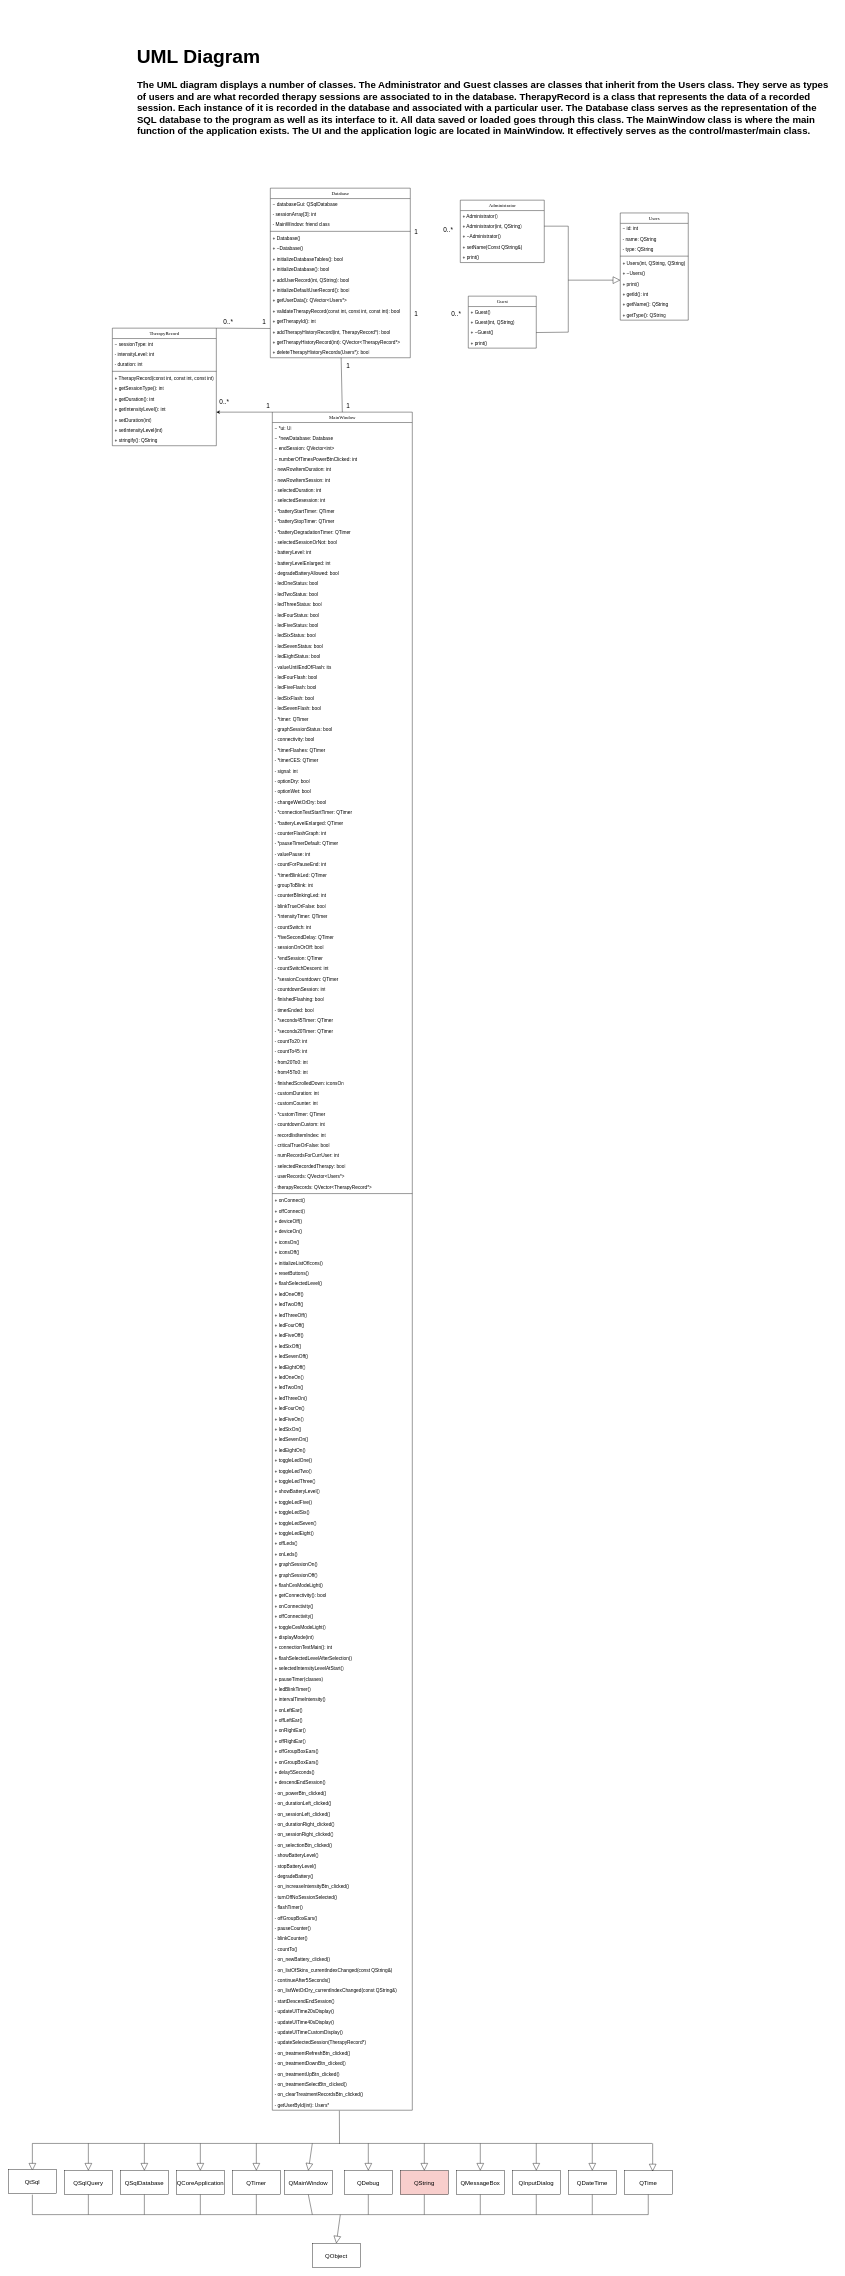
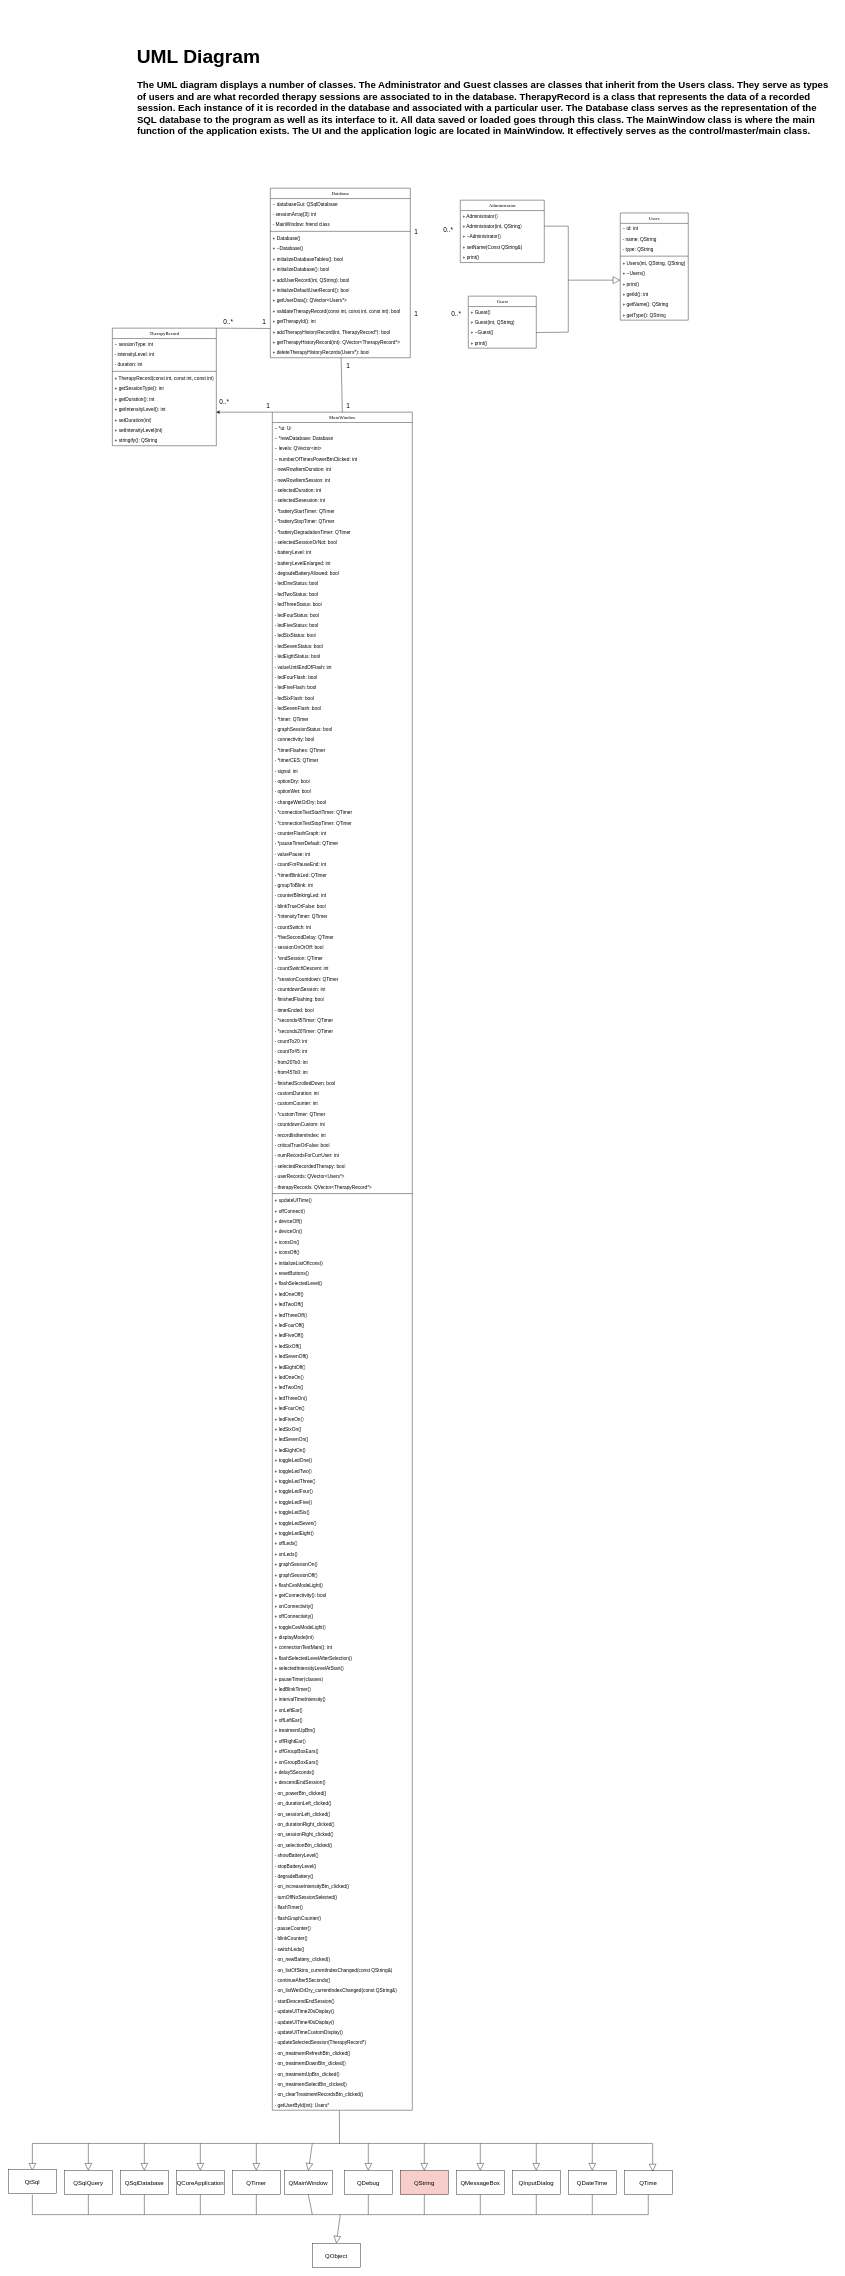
(306, 449) -> (300, 449)
(306, 667) -> (306, 667)
(313, 823) -> (317, 823)
(311, 1083) -> (307, 1083)
(291, 1201) -> (295, 1201)
(300, 1492) -> (296, 1492)
(292, 1731) -> (298, 1731)
(300, 1919) -> (302, 1919)
(289, 1950) -> (292, 1950)
